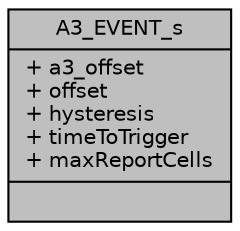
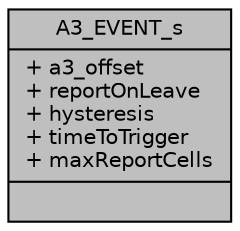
(67, 91) -> (113, 91)
